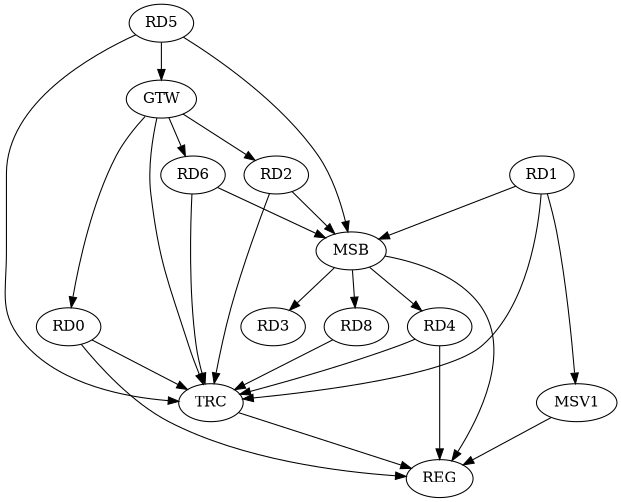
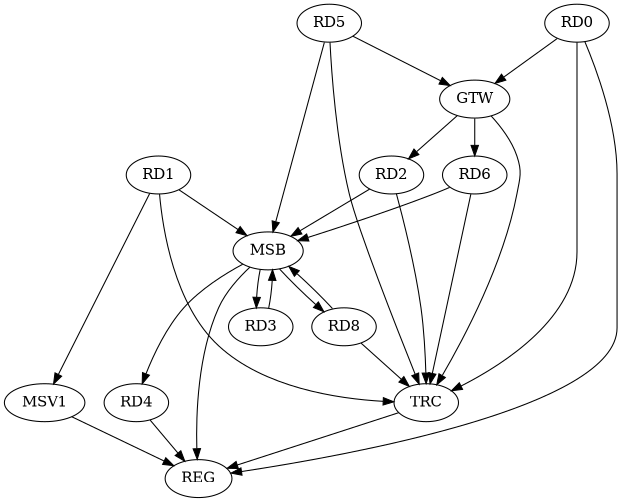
(97, 201) -> (531, 58)
none -> (315, 291)
none -> (271, 294)
(333, 368) -> none
